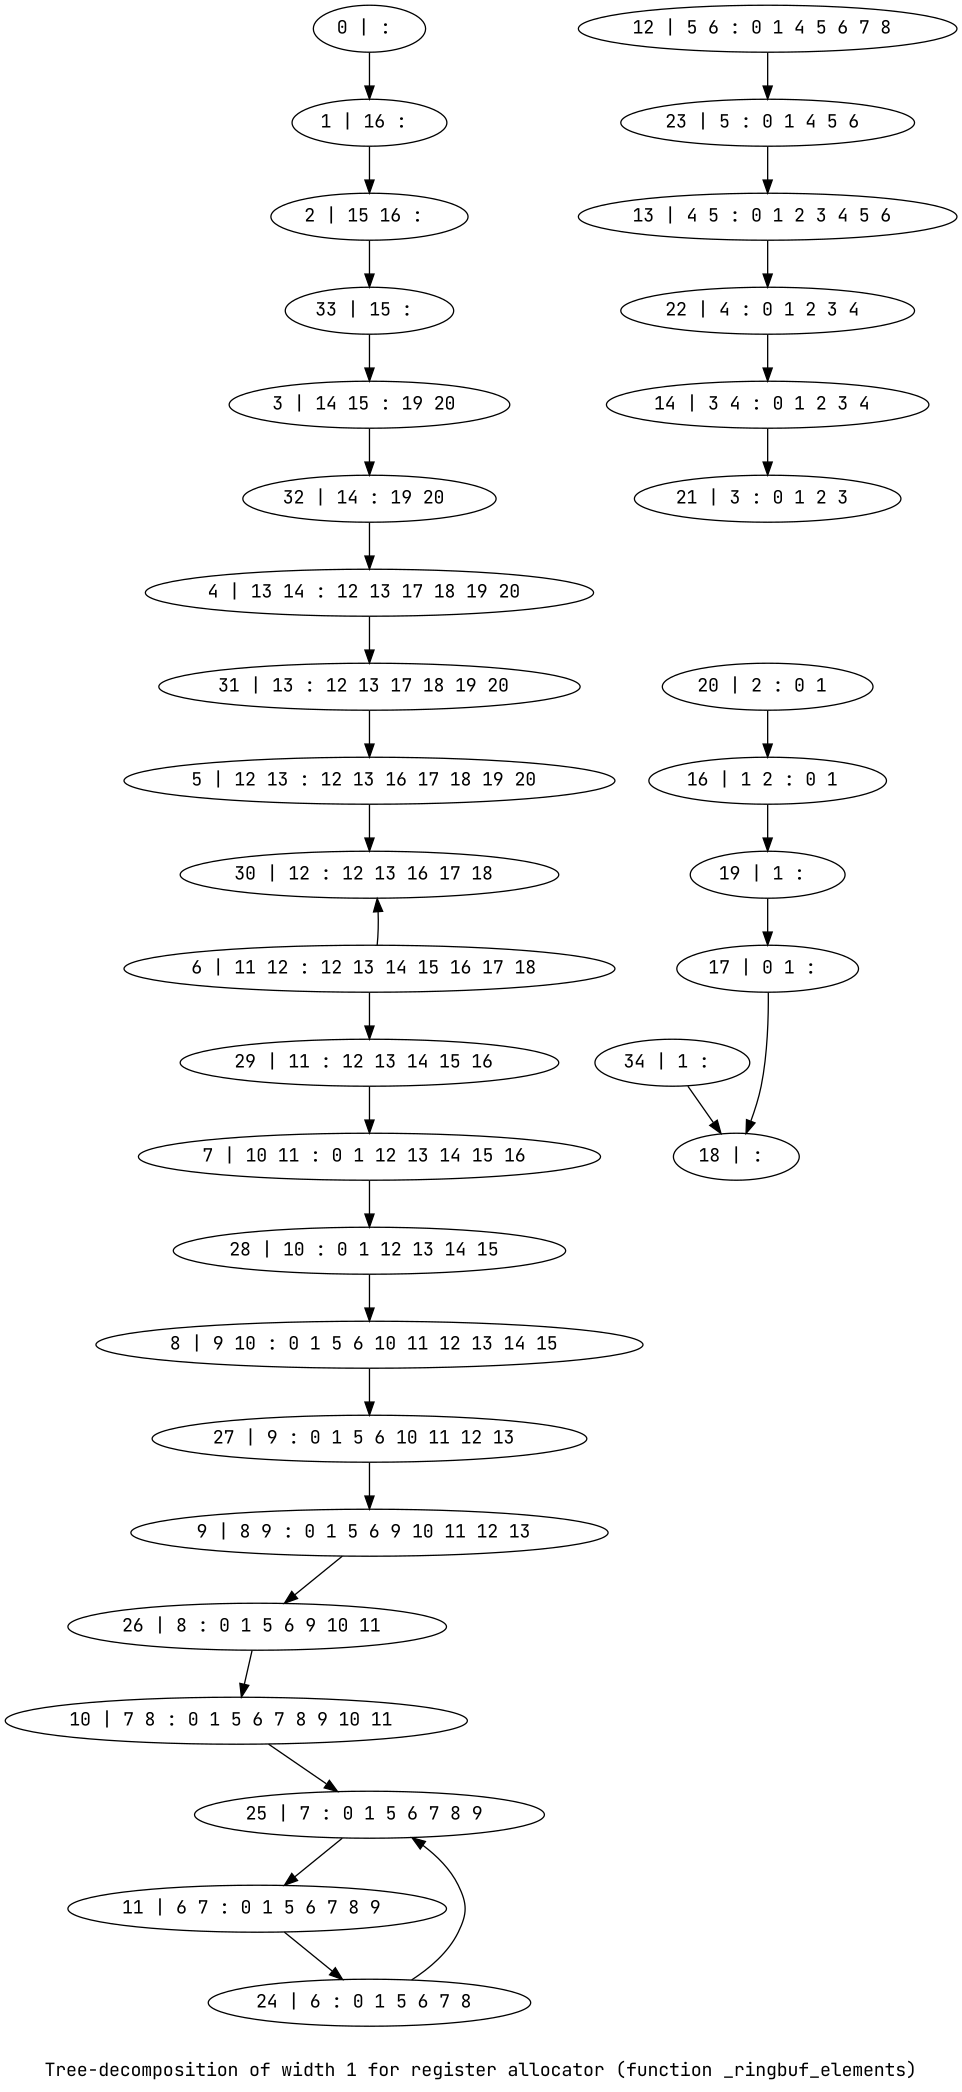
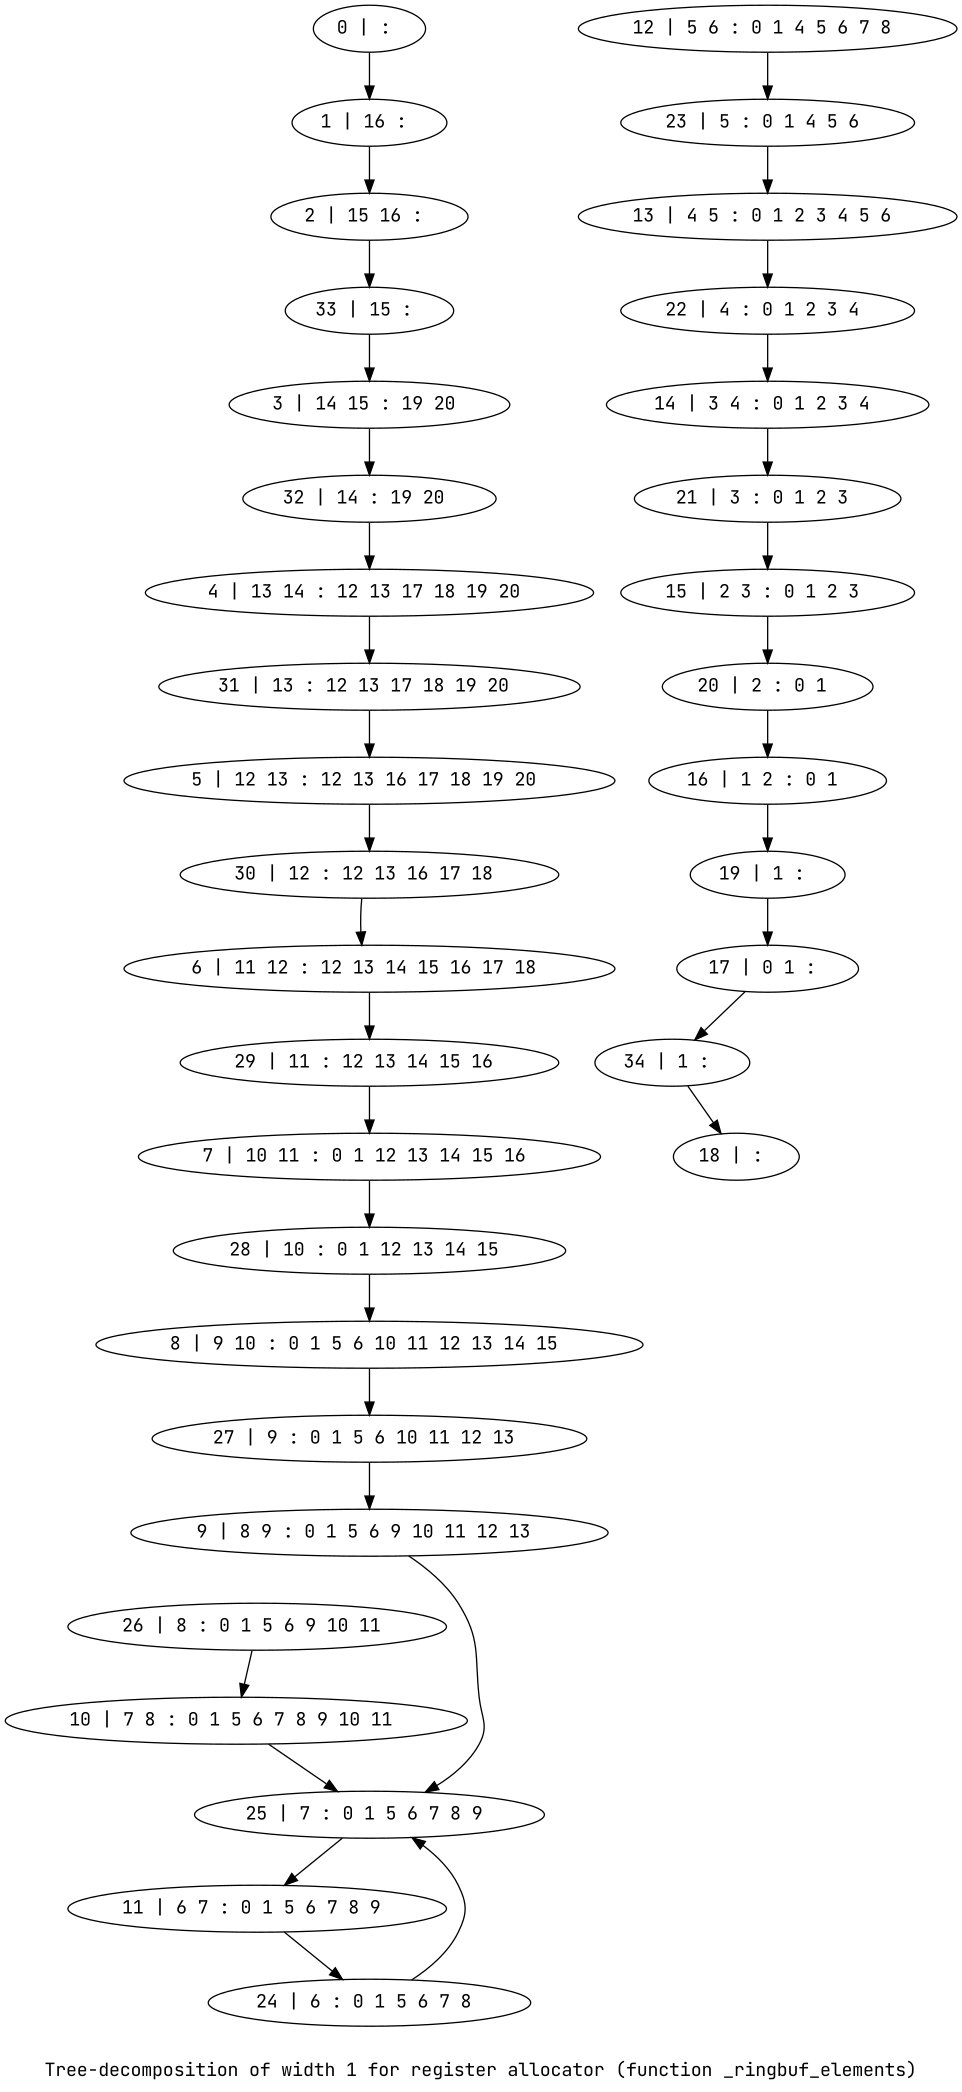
none -> (768, 593)
(378, 928) -> (361, 915)
(765, 1058) -> (725, 1011)
(319, 1575) -> (477, 1668)
